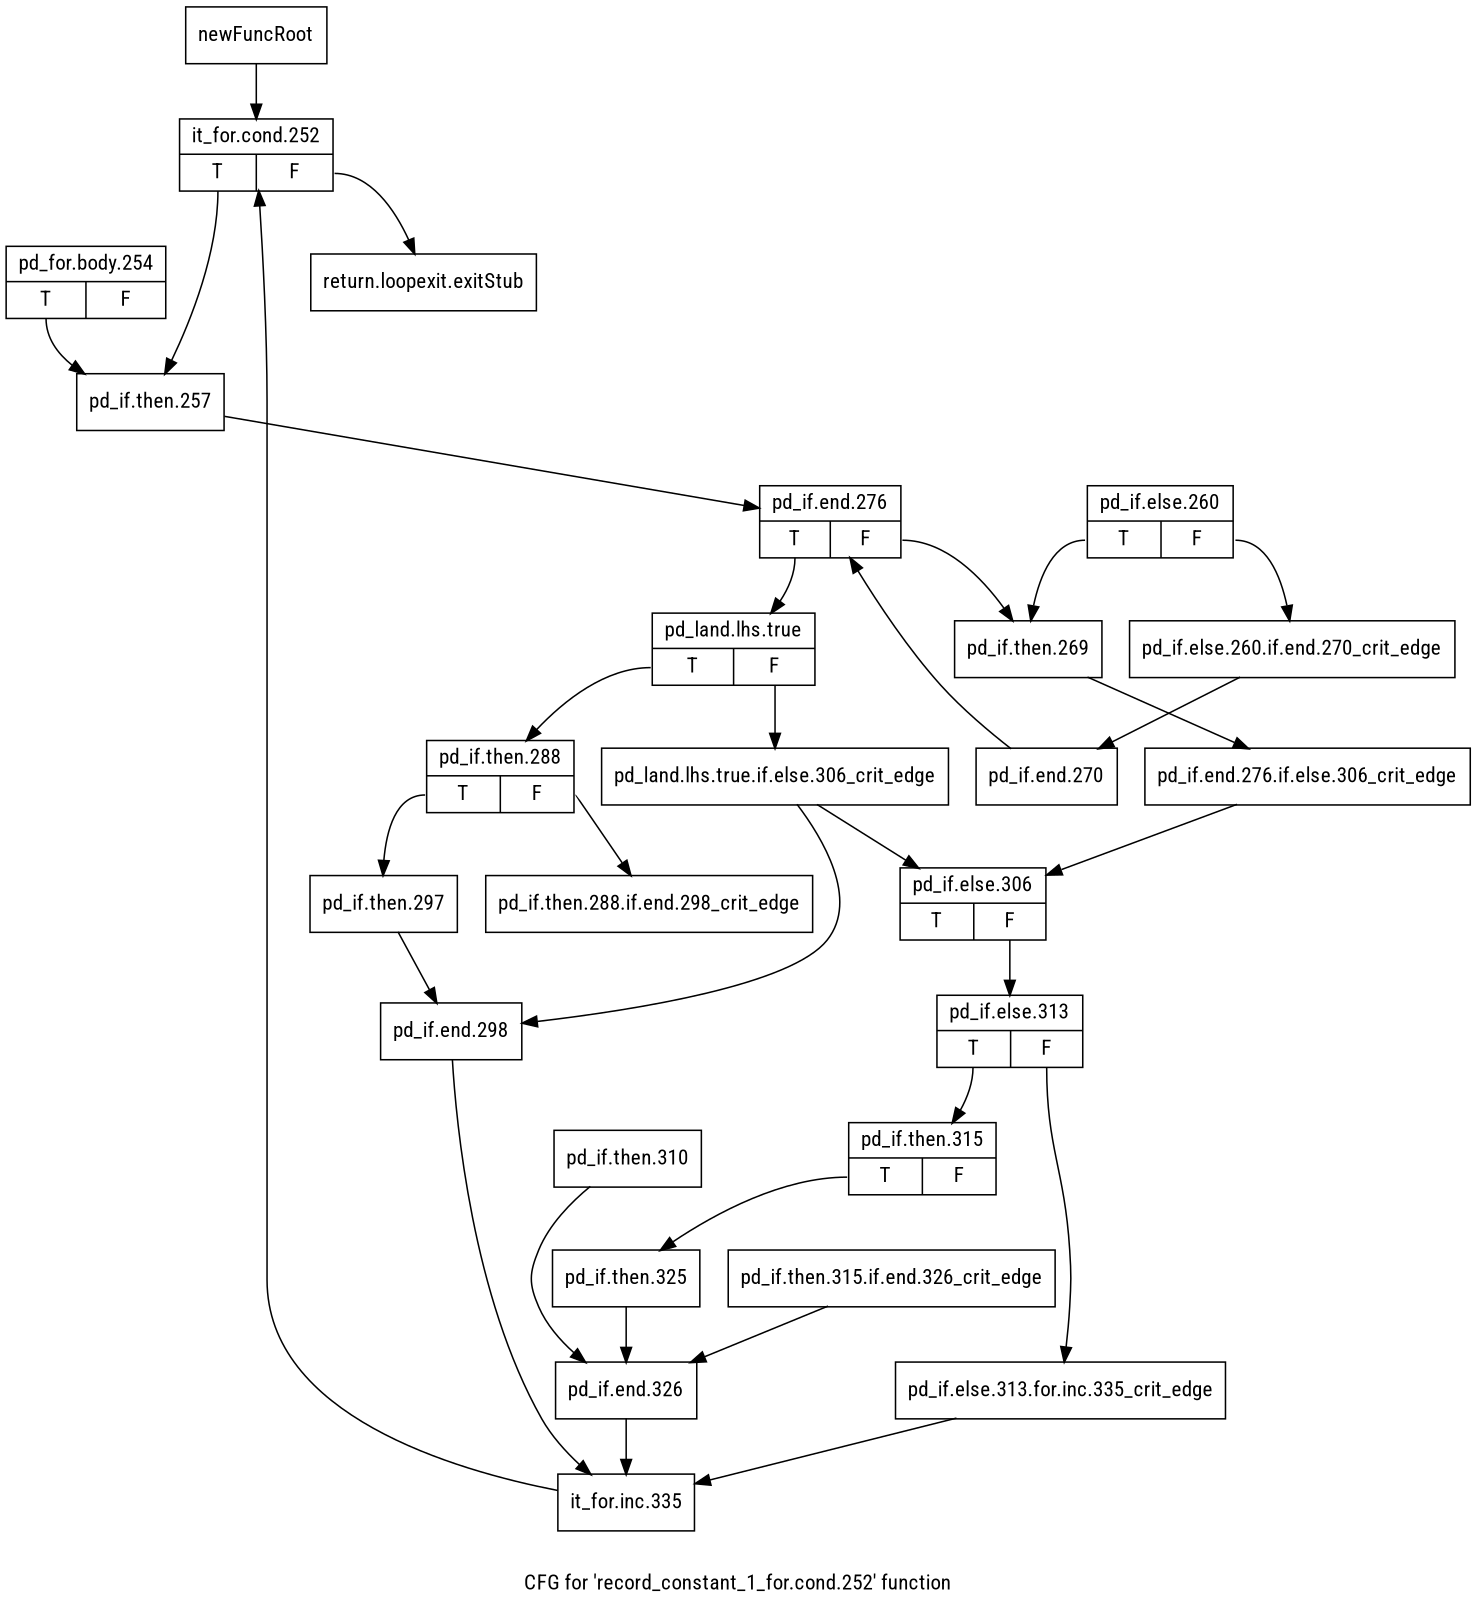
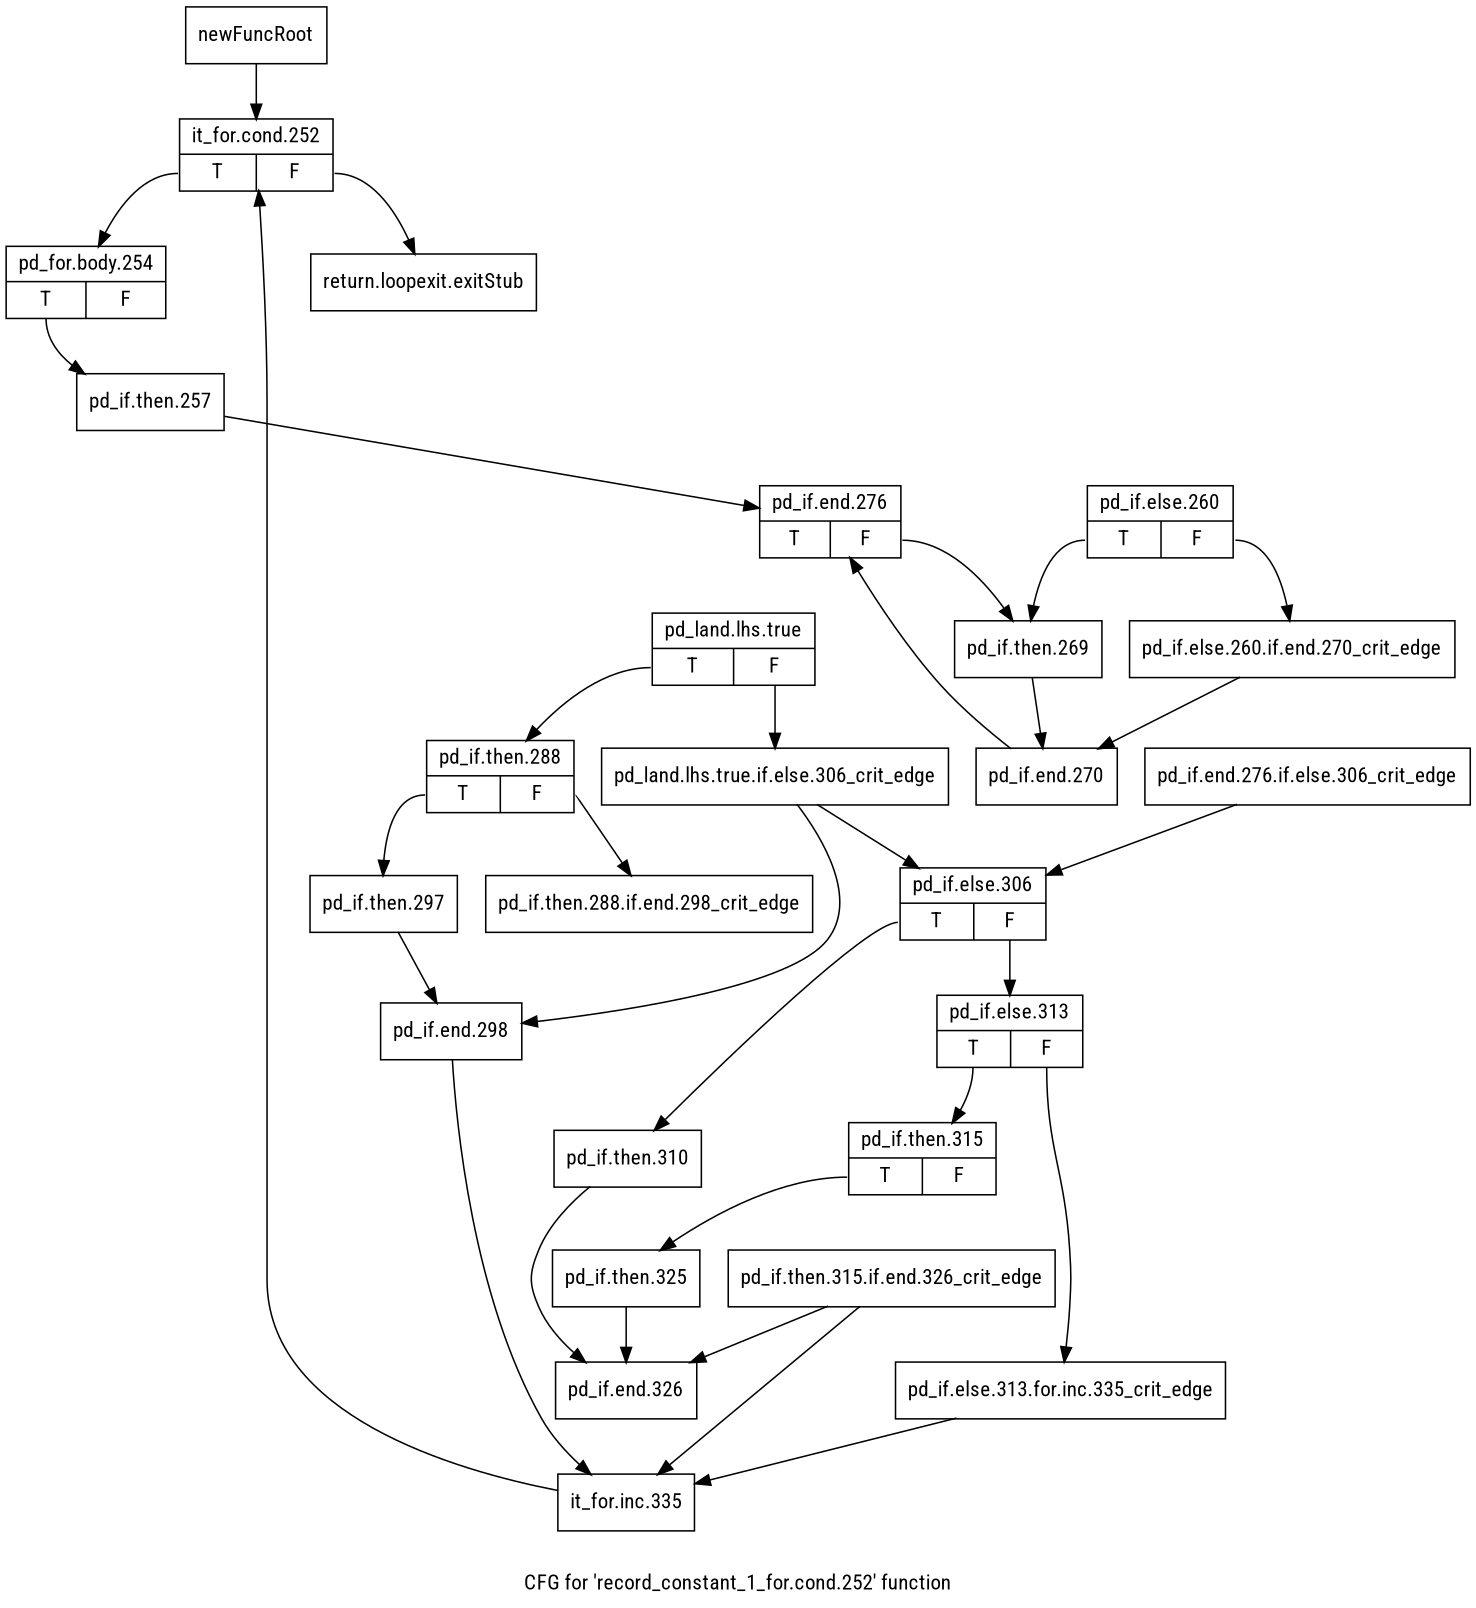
(204, 278) -> (134, 193)
(791, 581) -> none
(1157, 708) -> (1036, 705)
none -> (776, 1014)
(626, 1439) -> (765, 1385)
